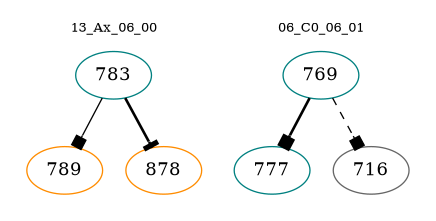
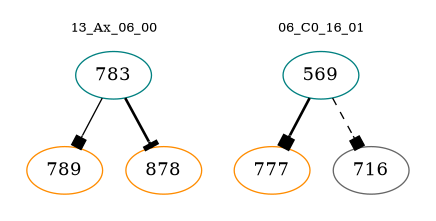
(322, 28) -> (322, 28)
(321, 75) -> (321, 75)
(272, 170) -> (272, 170)
